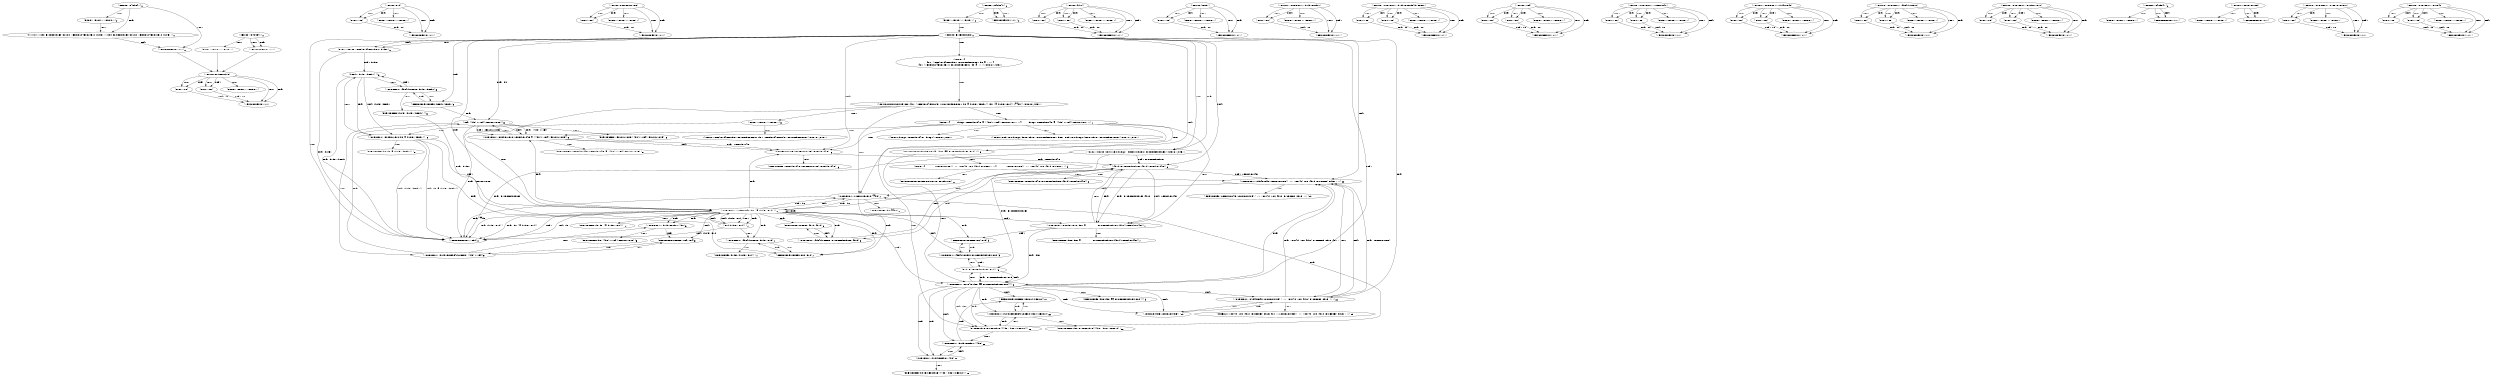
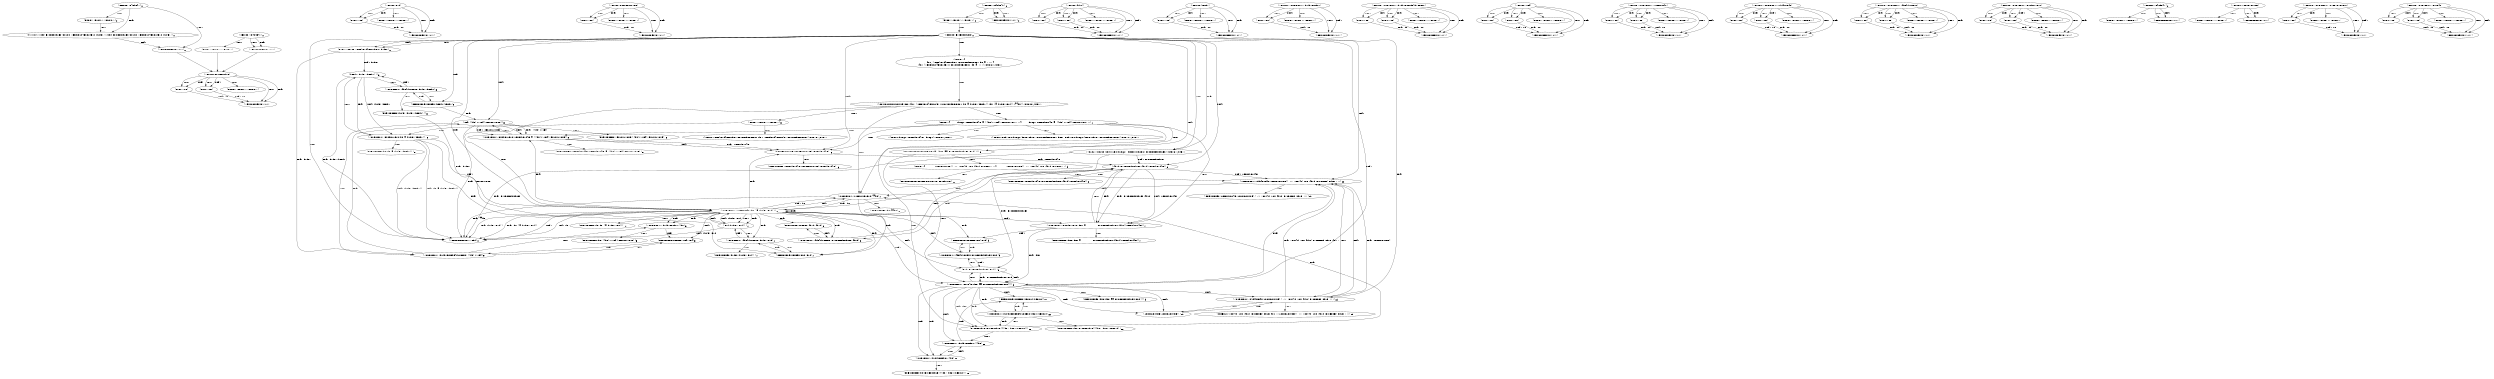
(502, 82) -> (502, 82)
(326, 175) -> (297, 192)
none -> (889, 230)
none -> (737, 235)
